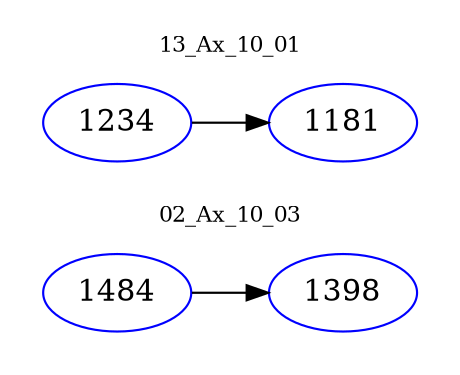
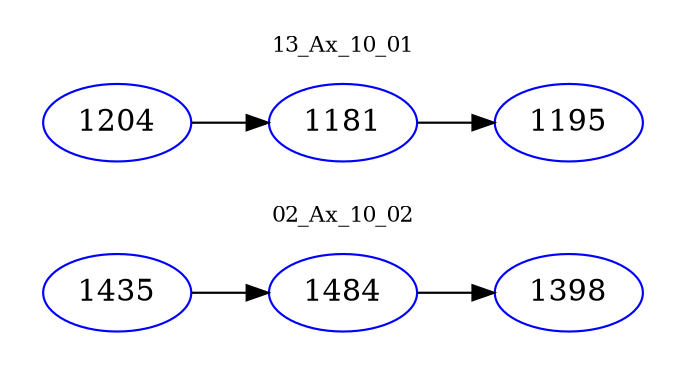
(117, 123) -> (117, 123)
none -> (569, 123)
(230, 216) -> (343, 216)
none -> (117, 293)
